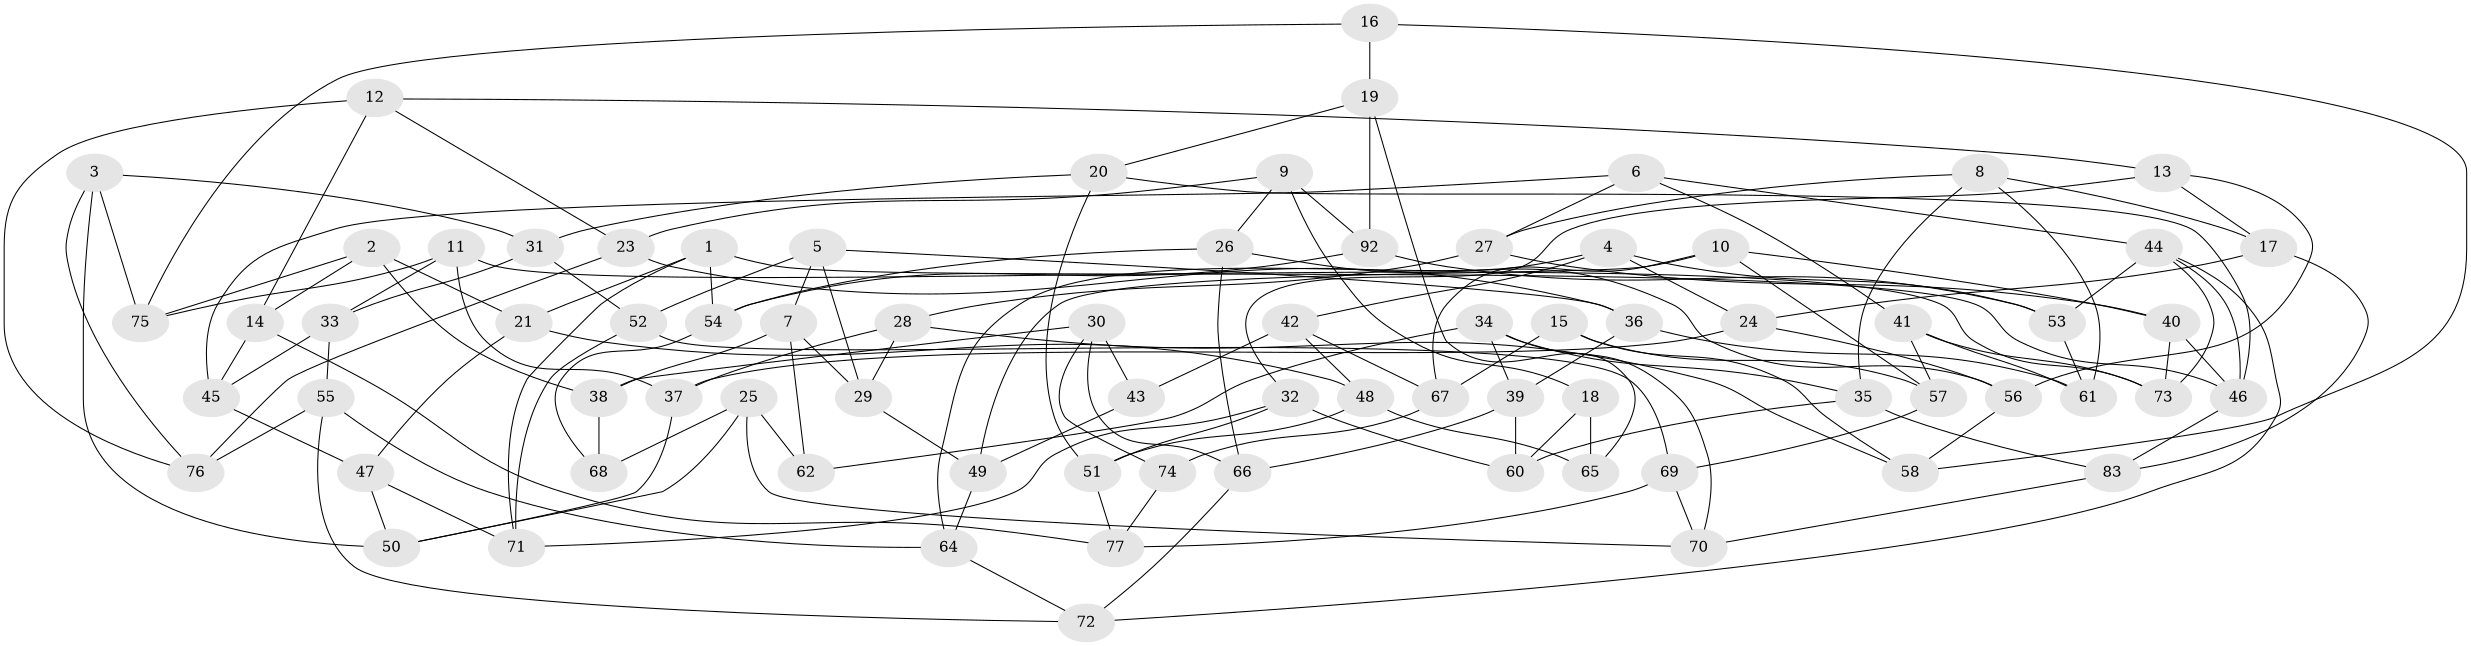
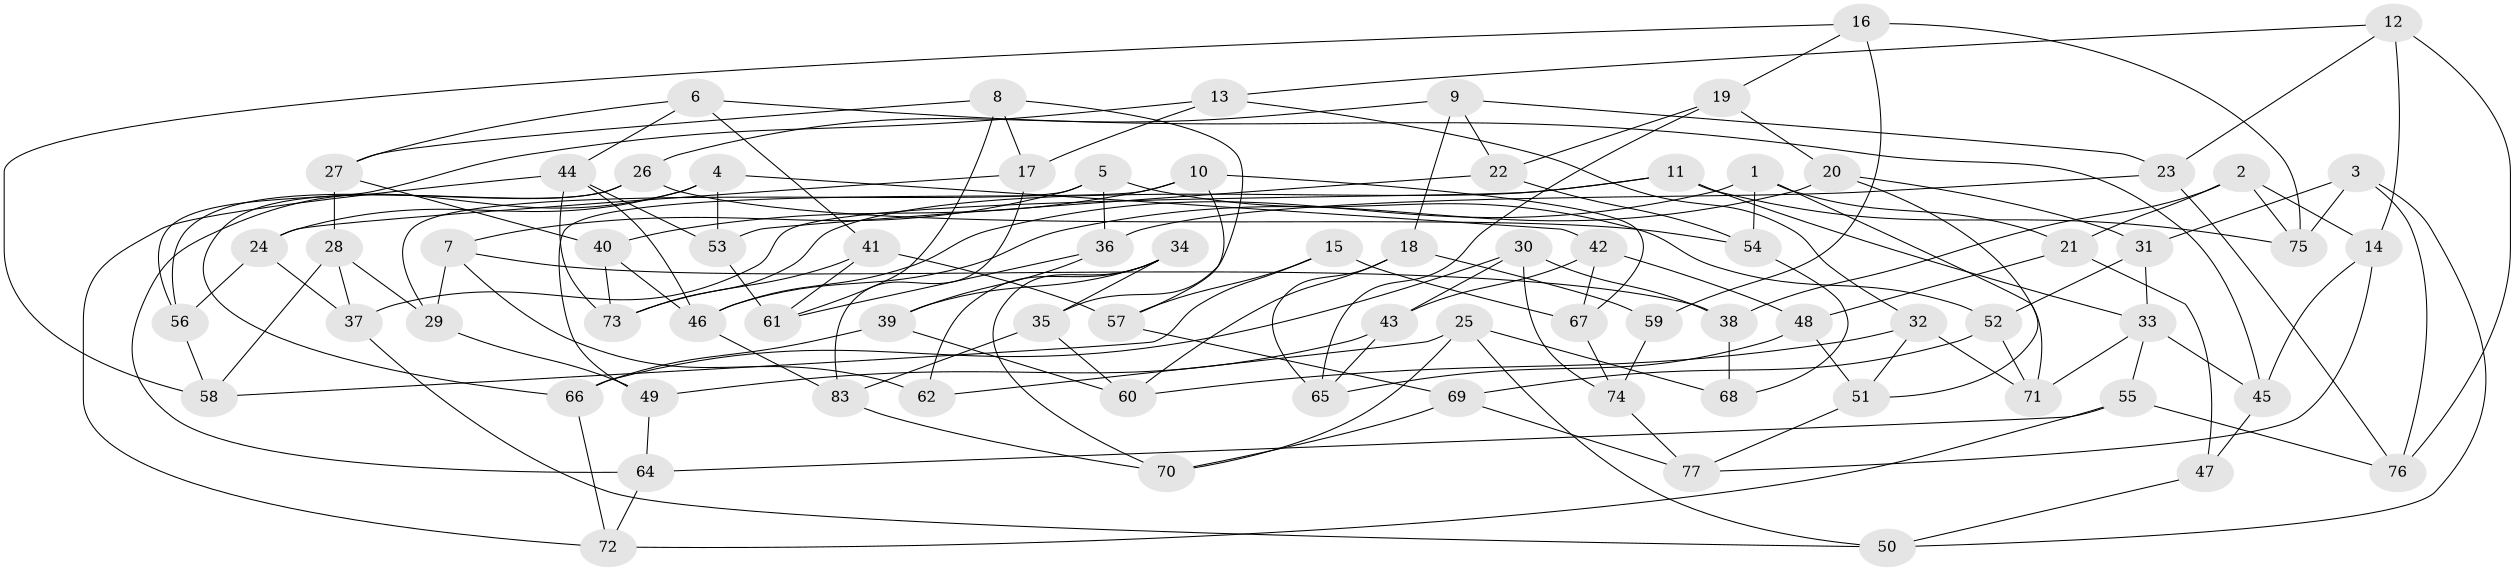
(1370, 248) -> (1499, 173)
none -> (1654, 323)
none -> (1355, 360)
(441, 510) -> (2090, 360)
